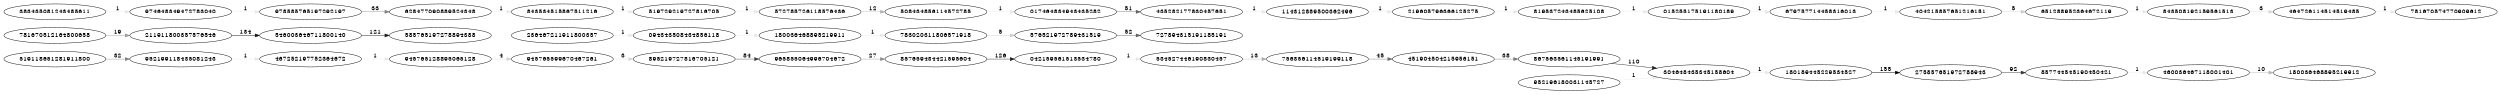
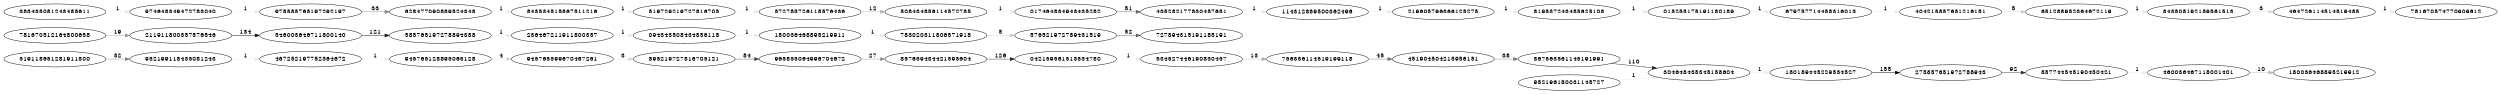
none -> (499, 35)
